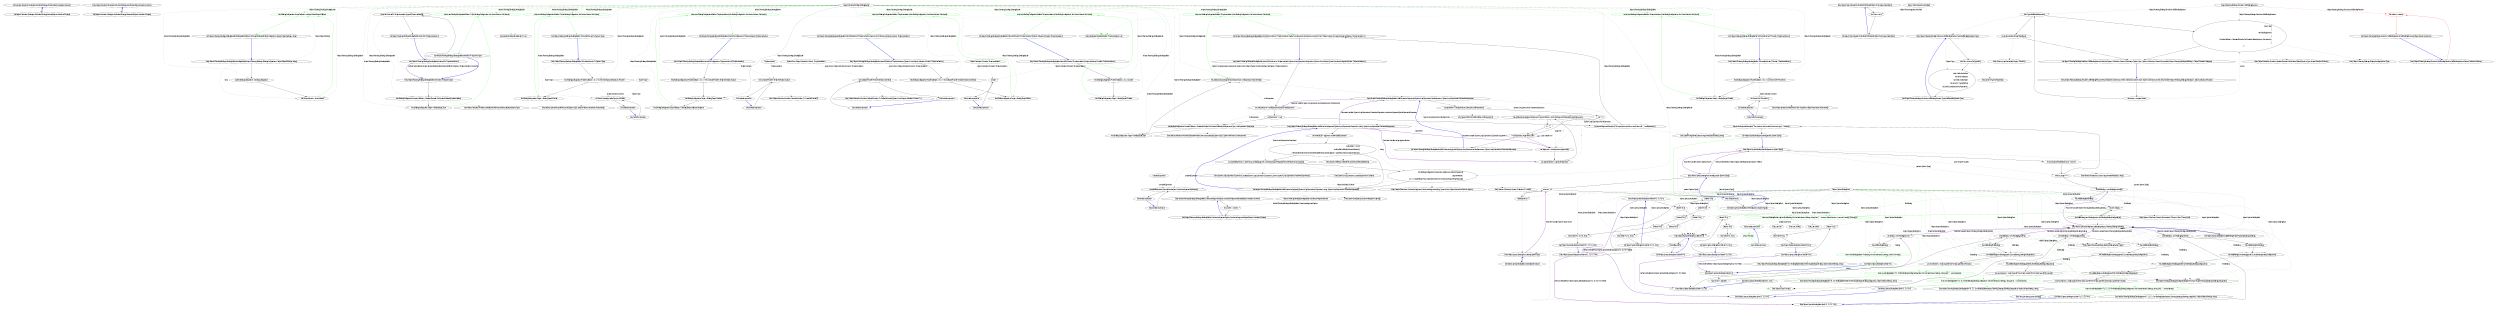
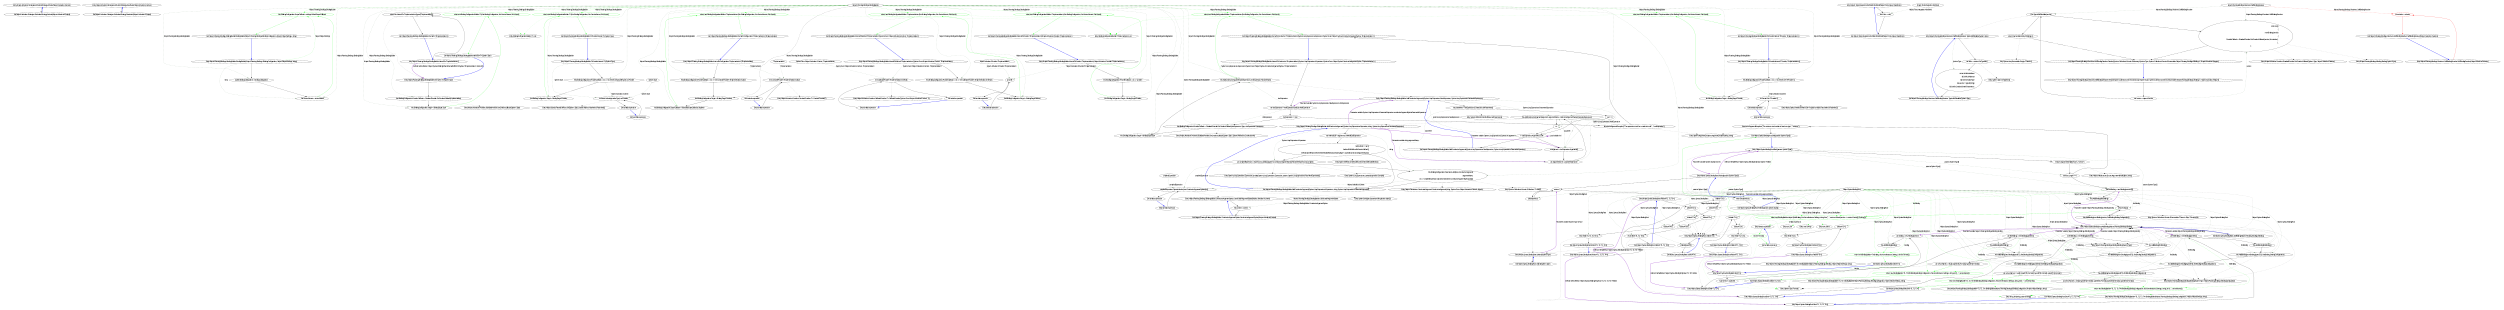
(1745, 194) -> (1759, 194)
